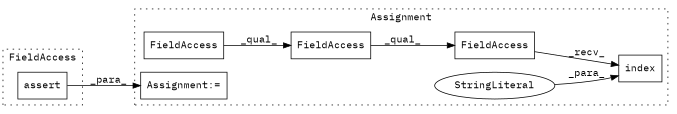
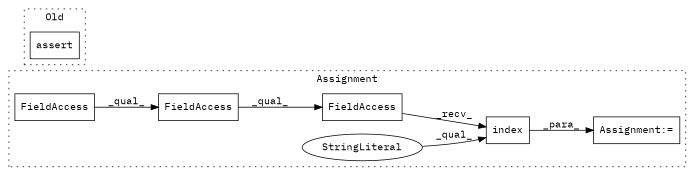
(43, 58) -> (55, 17)
(587, 73) -> (454, 135)
(100, 86) -> (558, 130)
